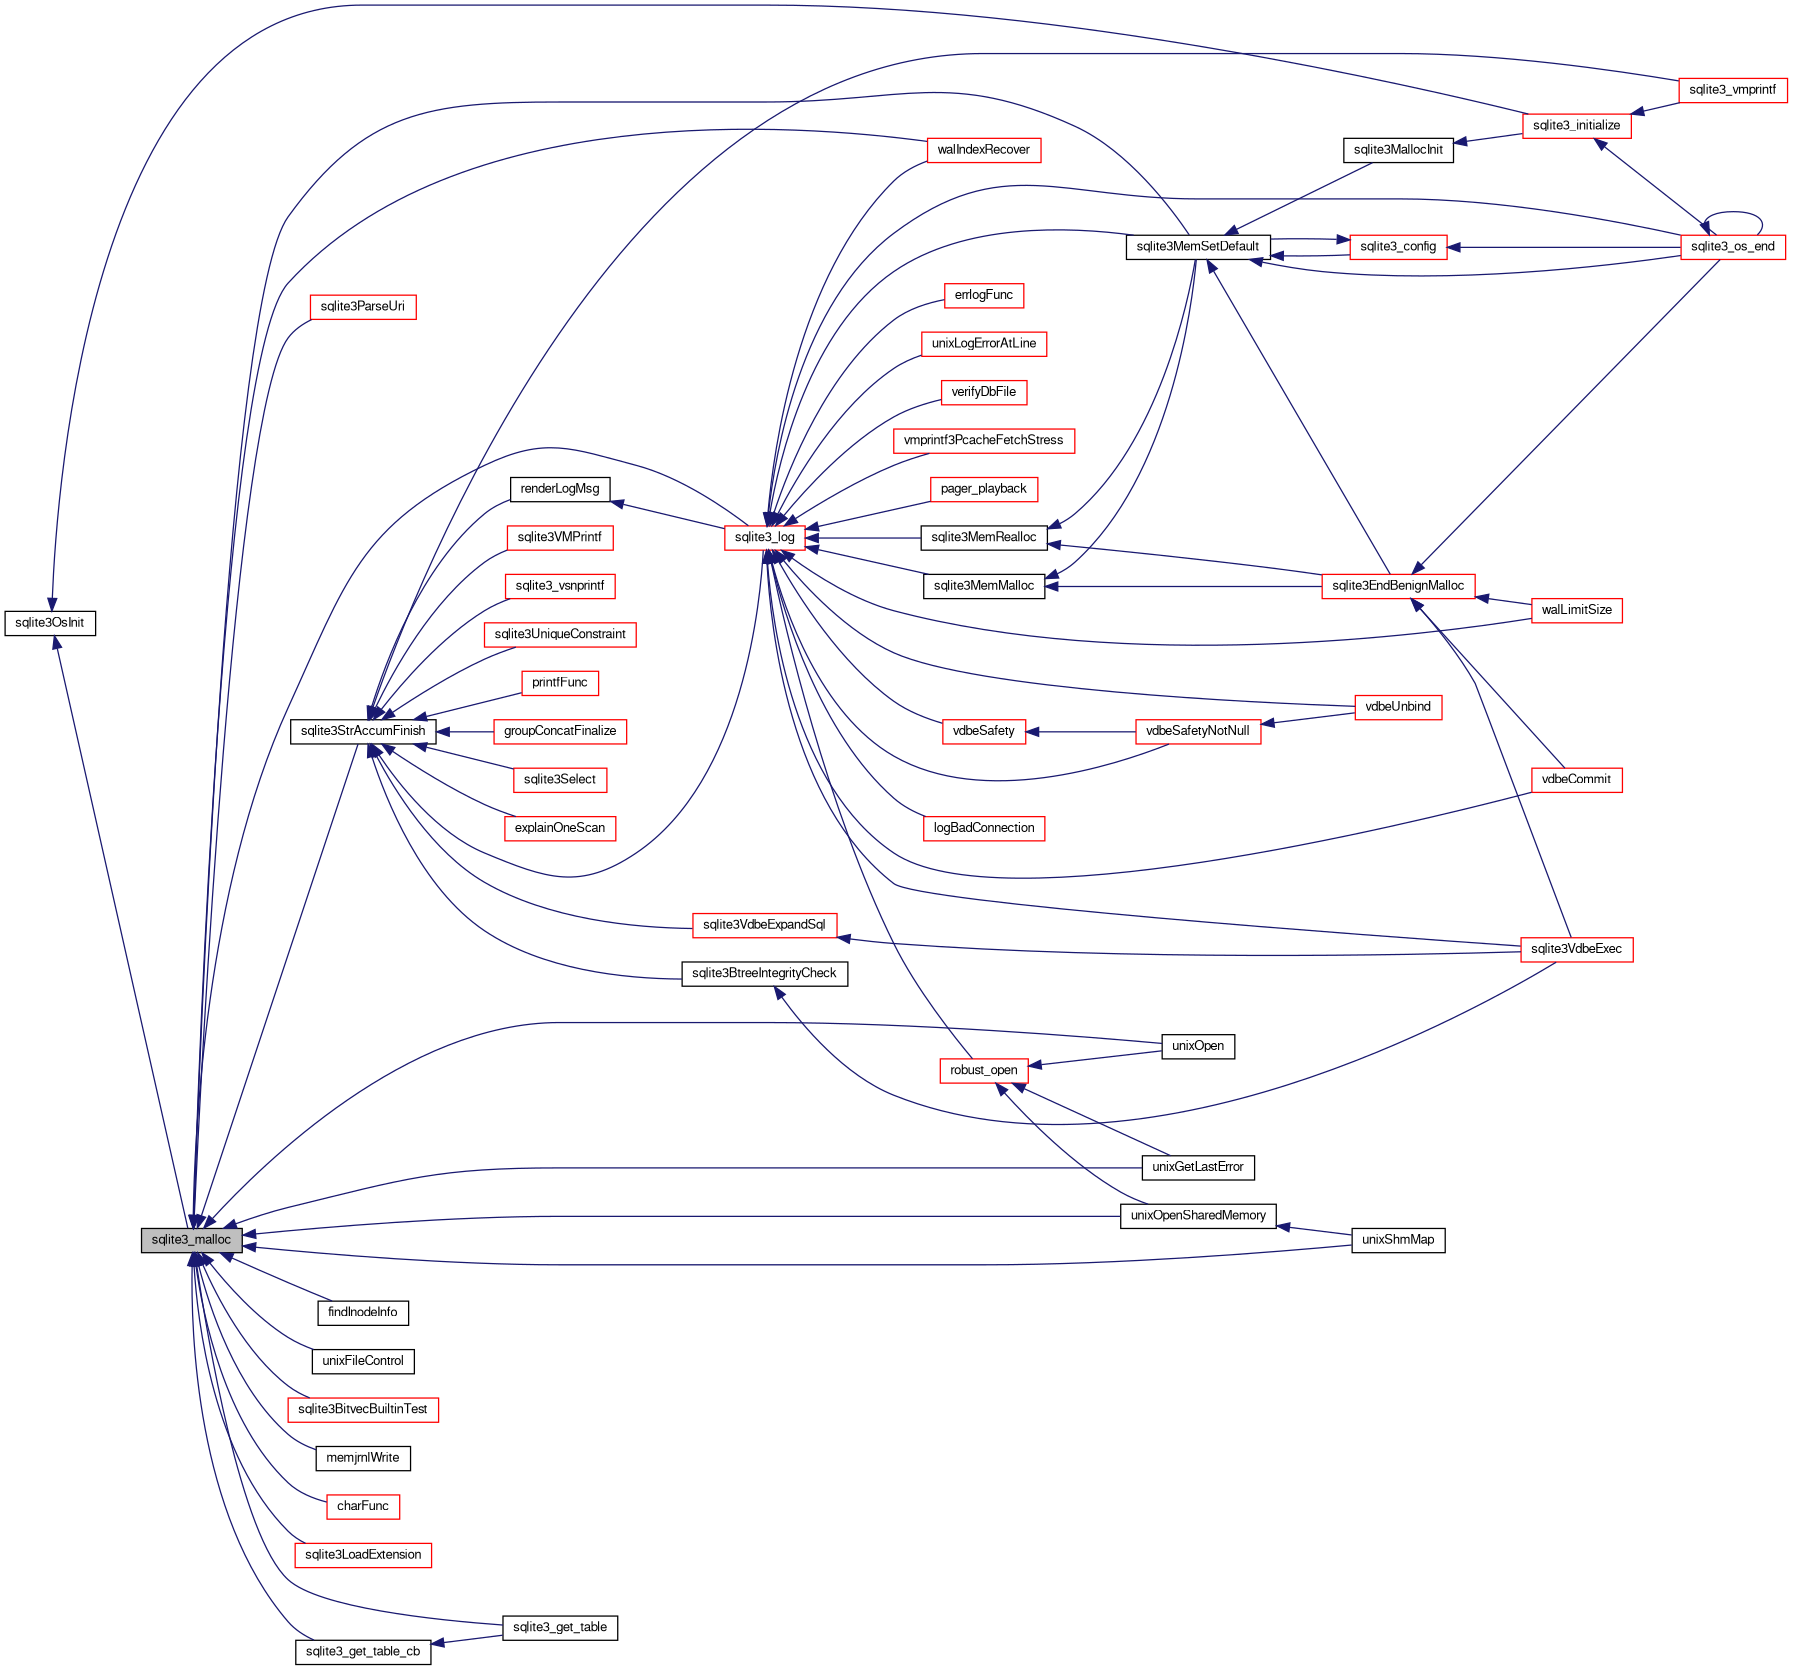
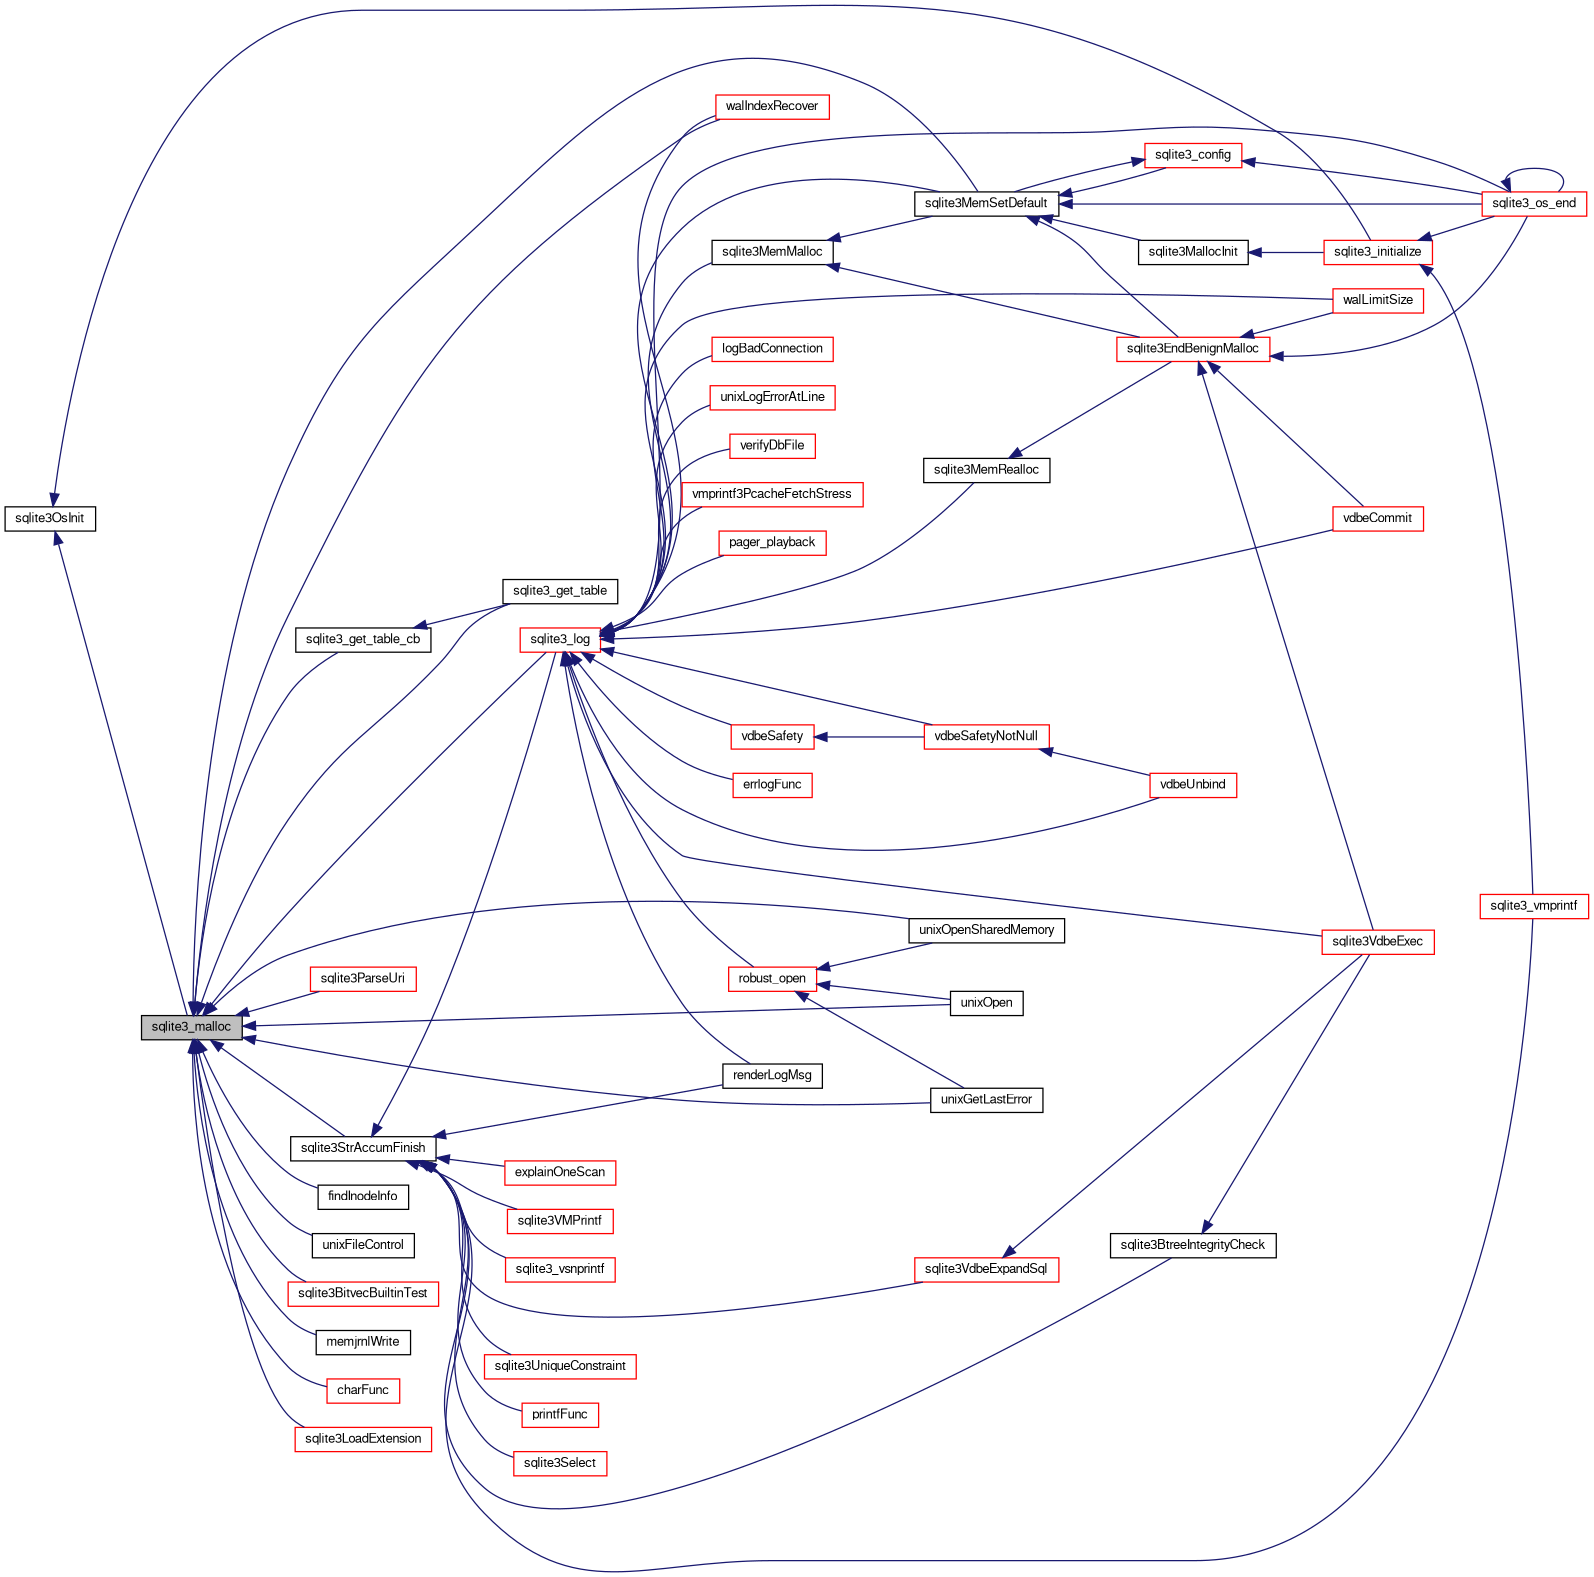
(1152, 405) -> none
(674, 517) -> (622, 884)
(560, 732) -> none
(1399, 1241) -> none
